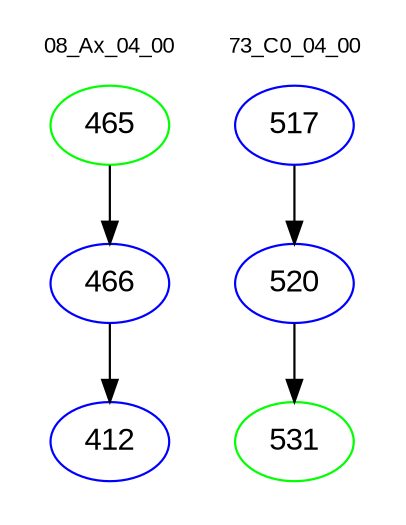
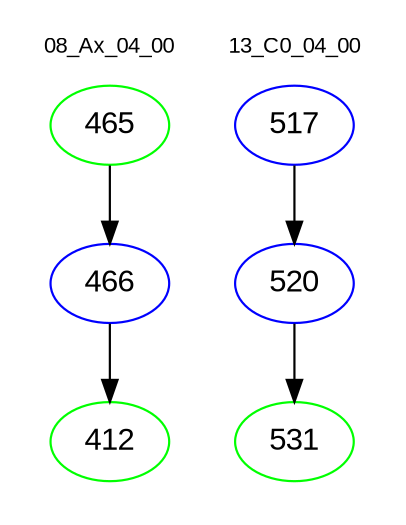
(296, 47) -> (296, 47)
(110, 442) -> (110, 442)
